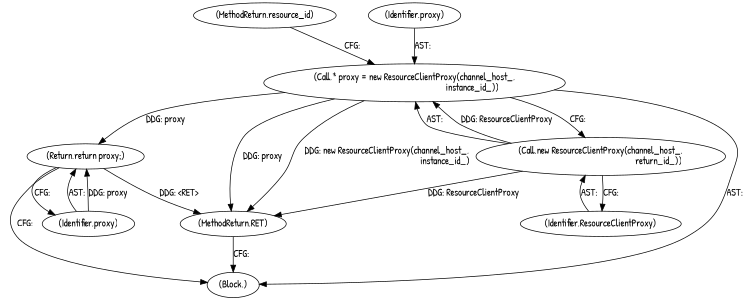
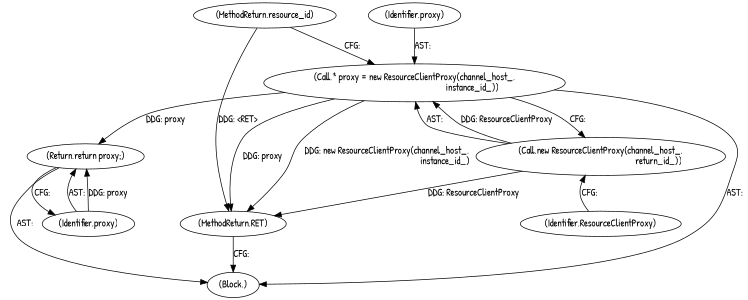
(603, 190) -> none
(147, 193) -> (219, 113)
(591, 193) -> (591, 193)
(26, 224) -> (26, 224)
